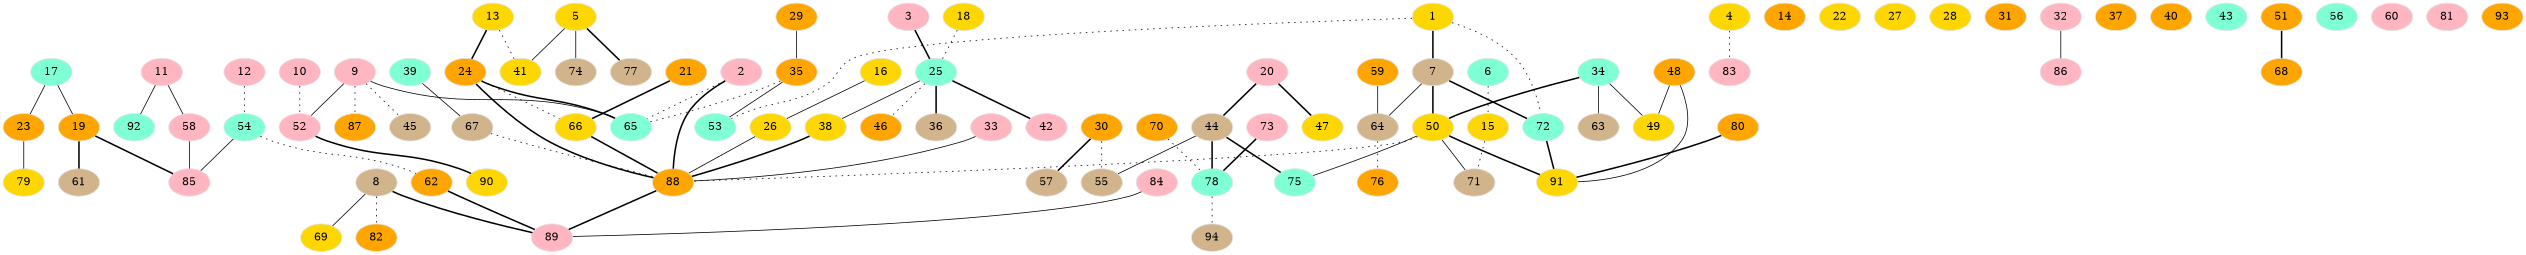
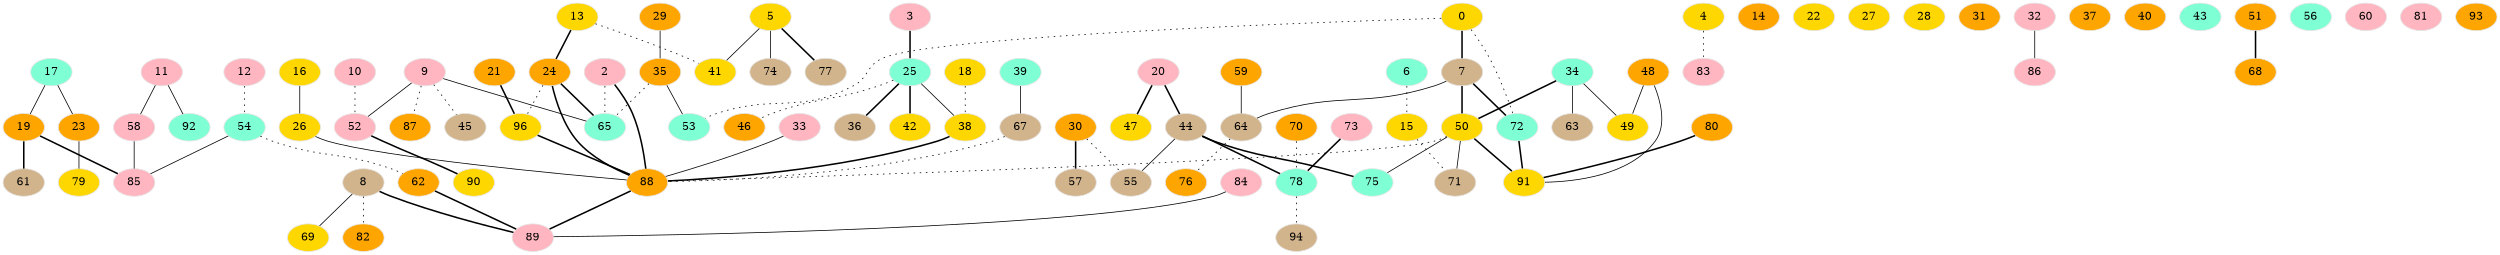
(1433, 17) -> (1462, 17)
(948, 48) -> (965, 100)
(576, 127) -> (521, 127)
(1046, 127) -> (910, 127)
